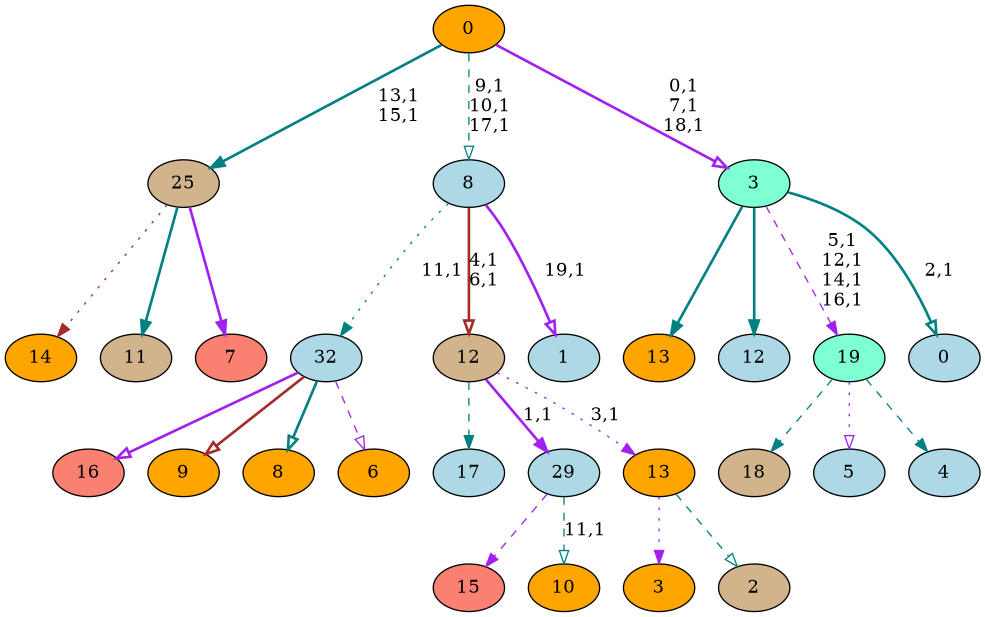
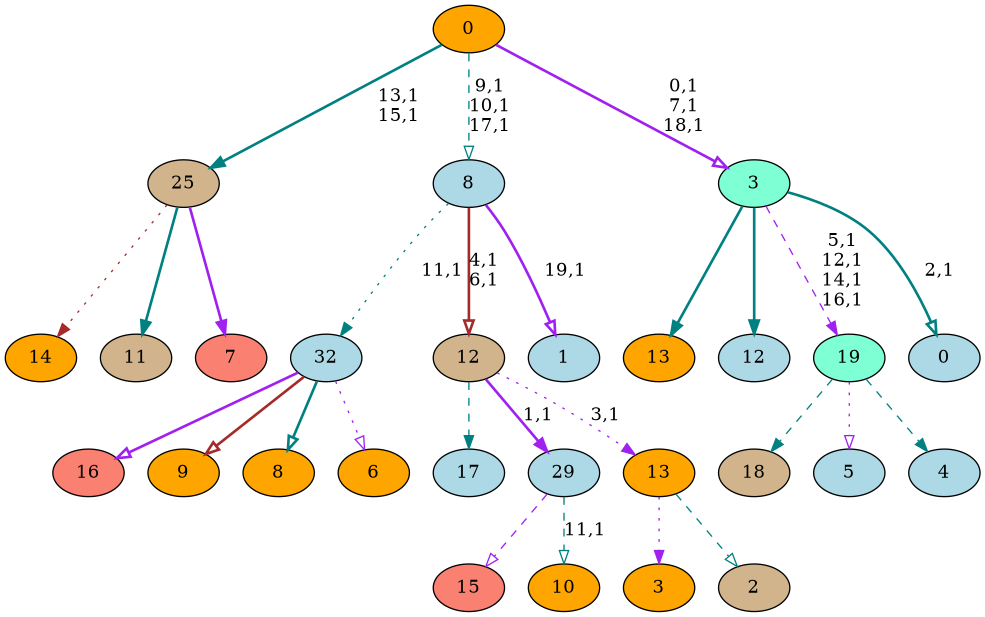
(347, 409) -> (347, 409)
(521, 525) -> (521, 525)
